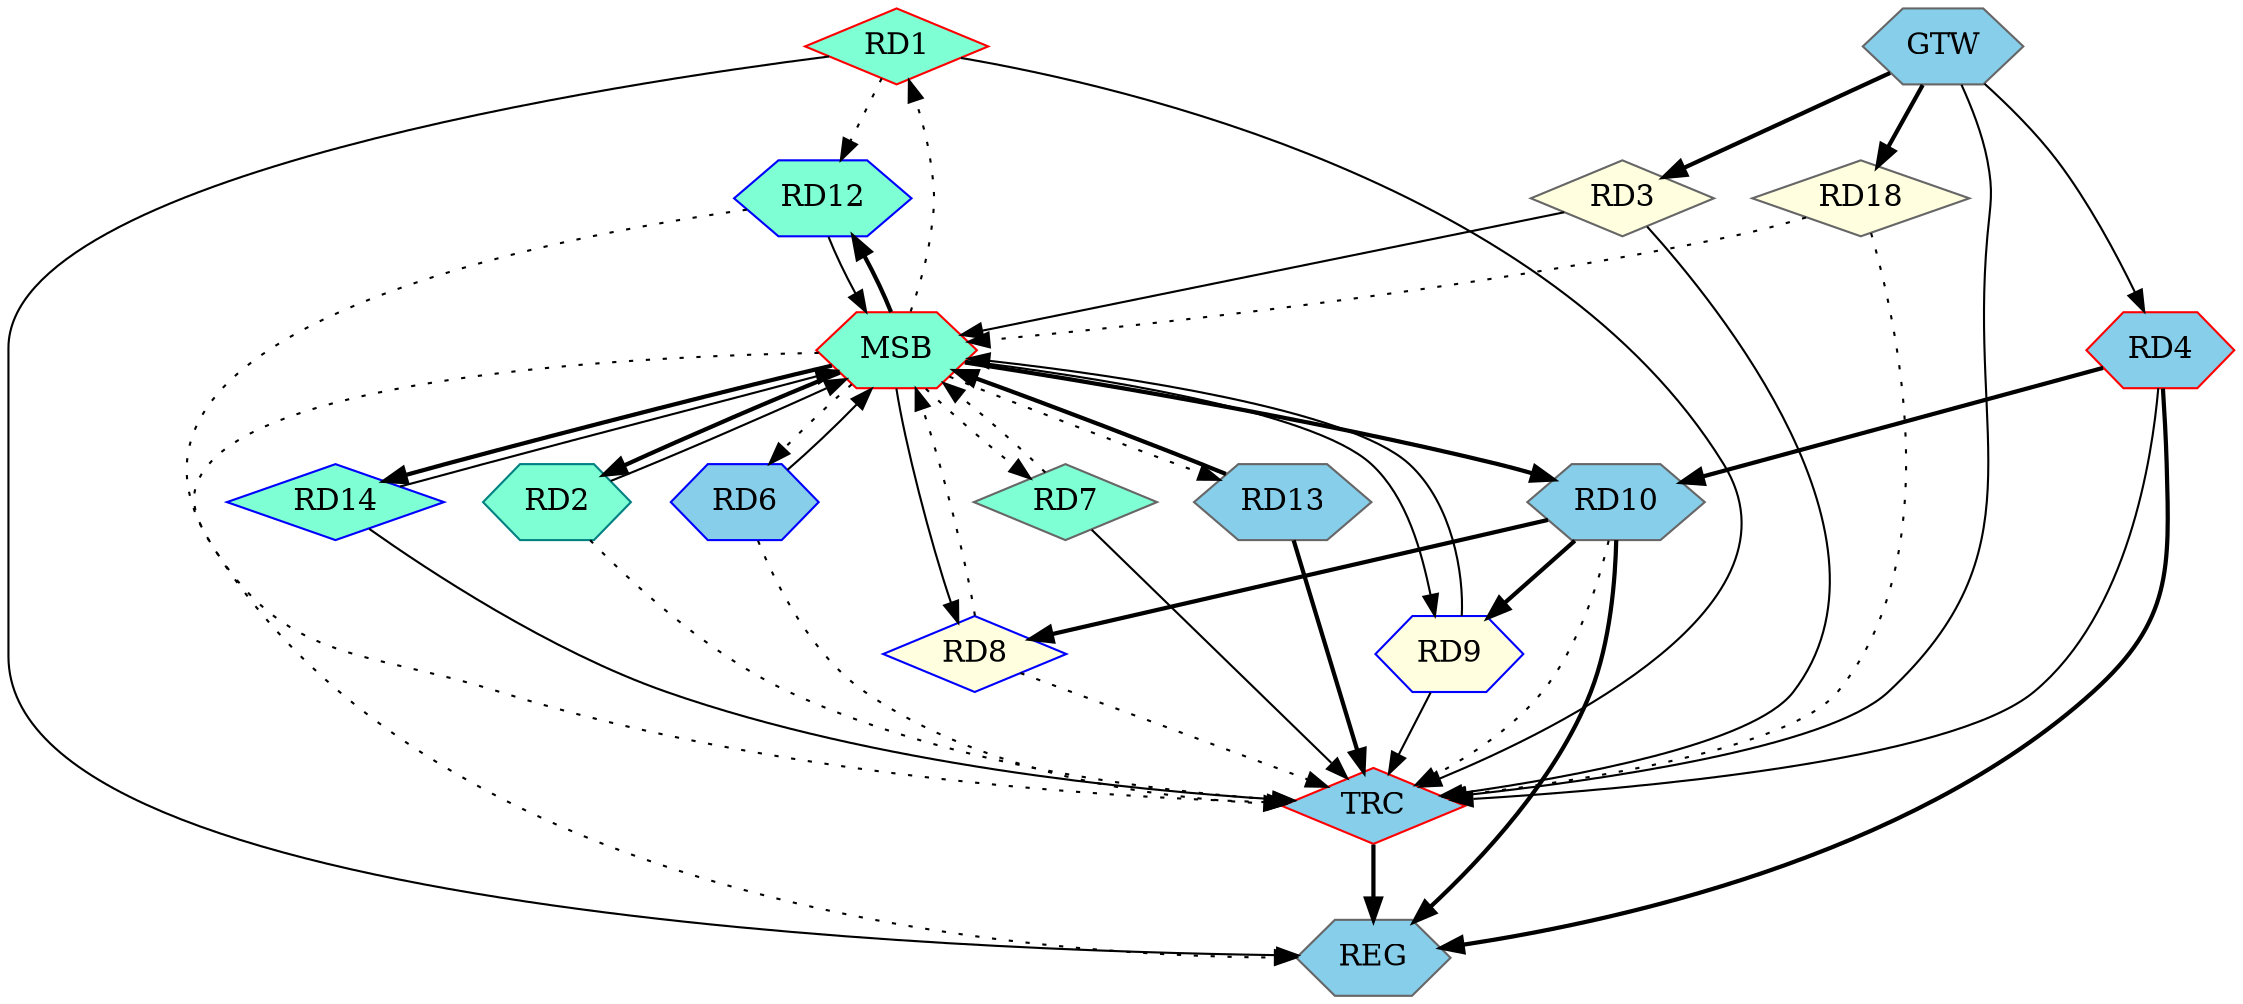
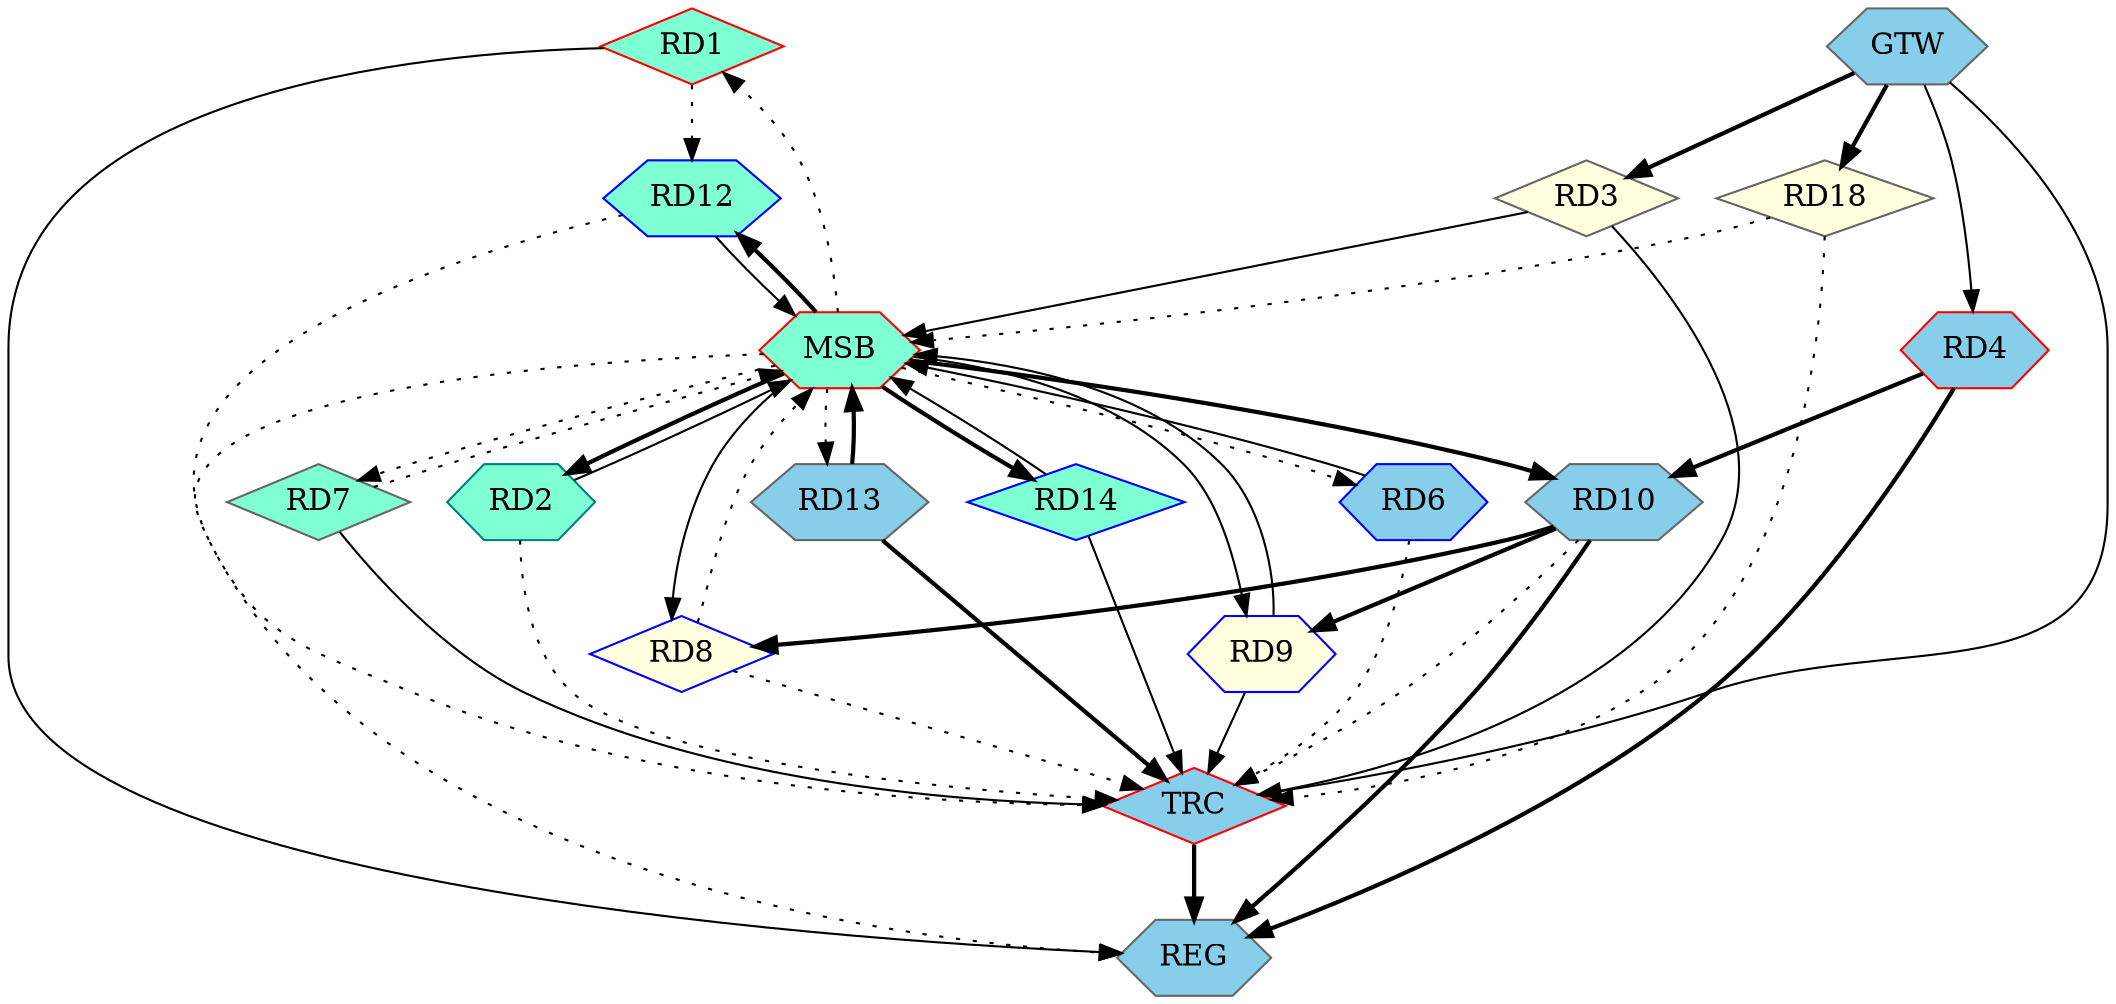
(1585, 313) -> none
(1924, 739) -> none
